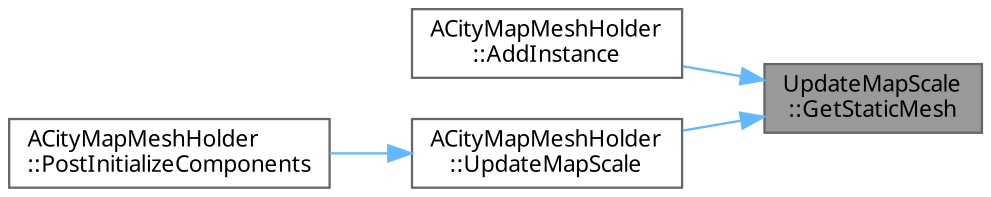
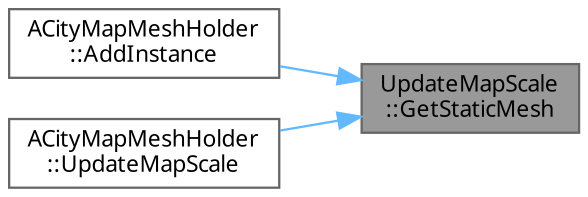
(169, 153) -> none
